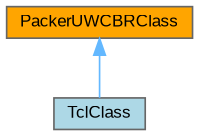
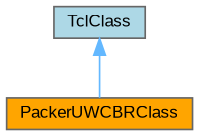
(100, 77) -> (100, 77)
